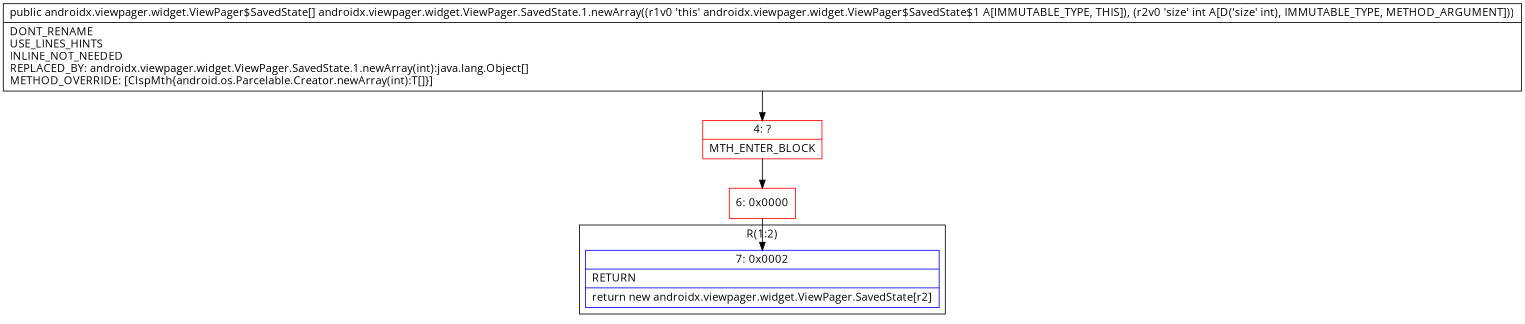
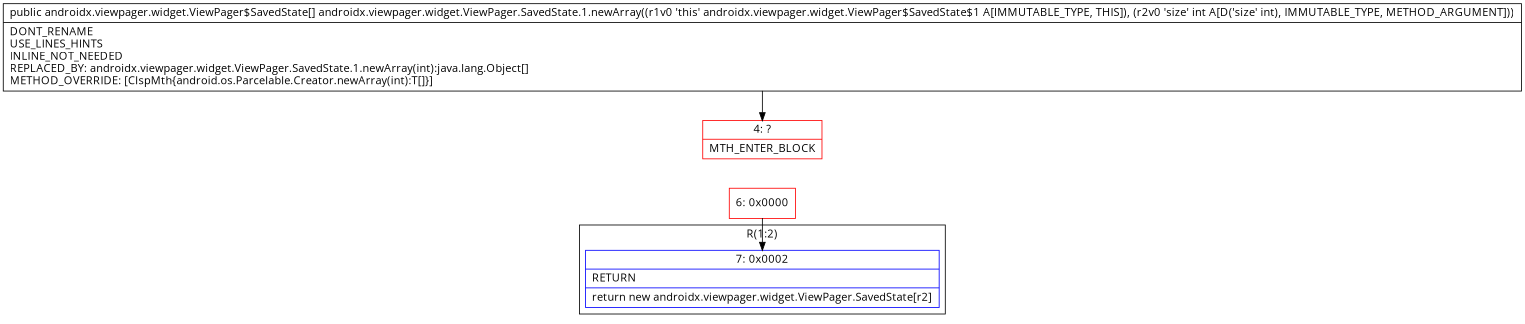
(762, 169) -> none
